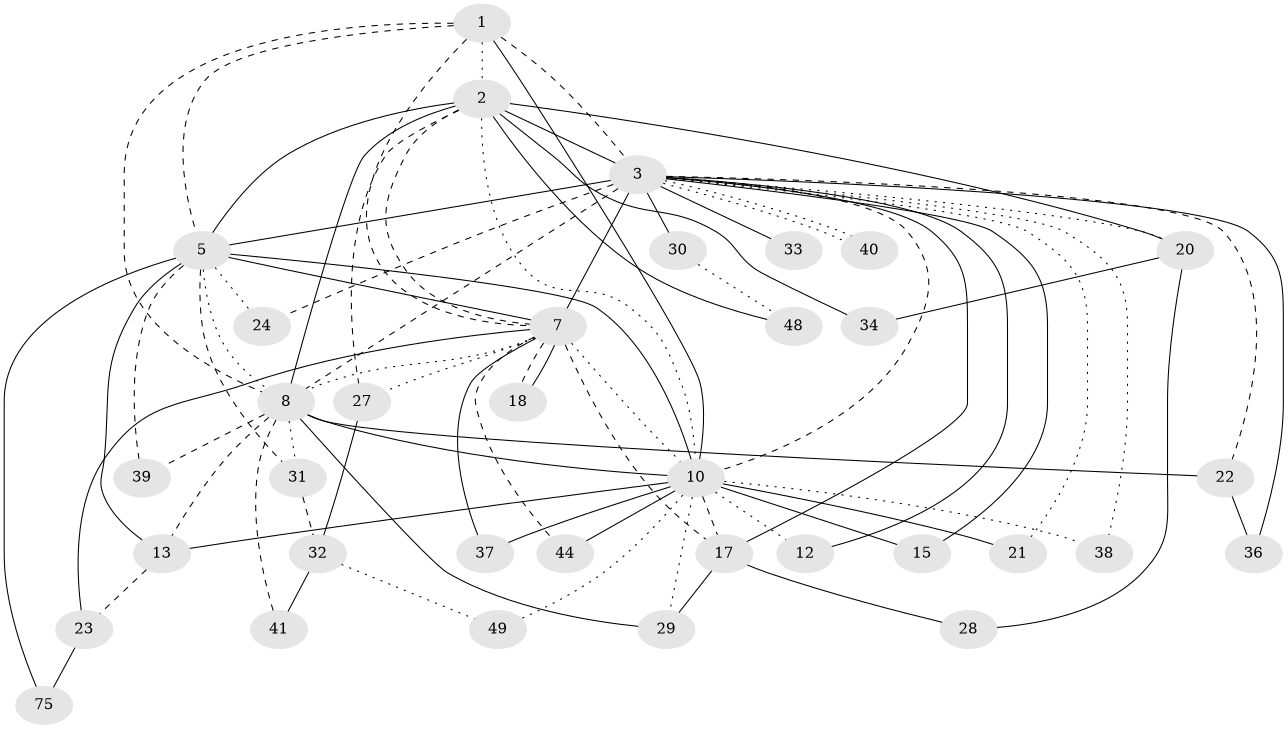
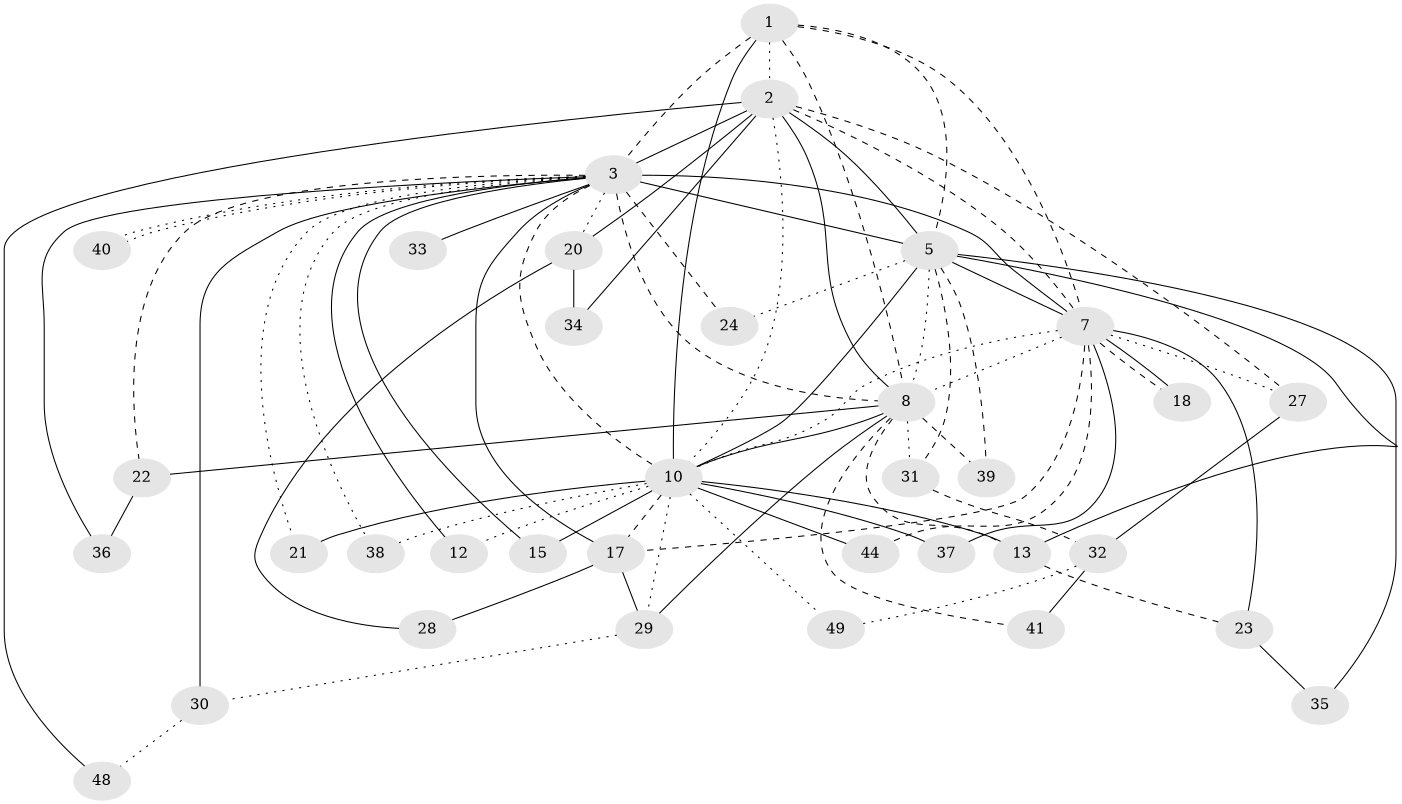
none -> (422, 667)
(44, 705) -> (1320, 705)
